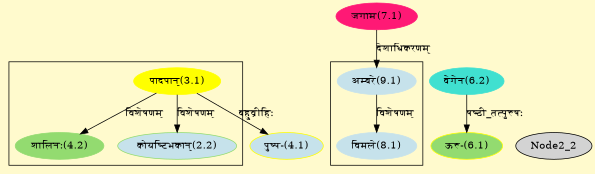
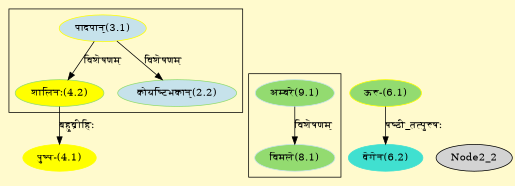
(377, 16) -> none
(177, 81) -> (103, 28)
(377, 81) -> (295, 93)
(467, 110) -> (386, 122)
(229, 112) -> (60, 122)
(60, 146) -> (60, 93)
(287, 146) -> (60, 158)
(377, 146) -> (295, 158)
